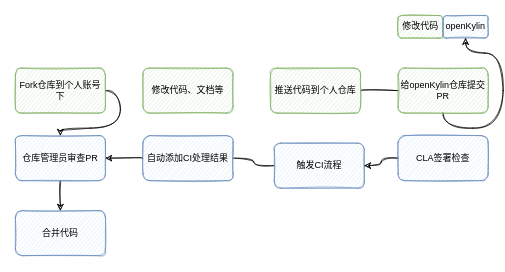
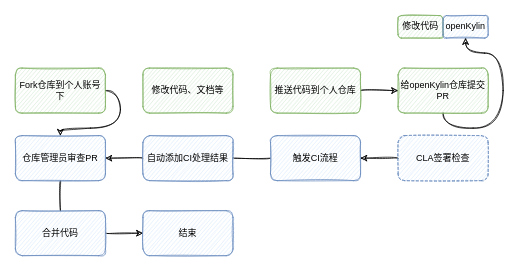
(393, 90) -> (391, 90)
(443, 158) -> (443, 158)
(319, 165) -> (315, 158)
(60, 203) -> (60, 205)
none -> (124, 233)
none -> (188, 233)
